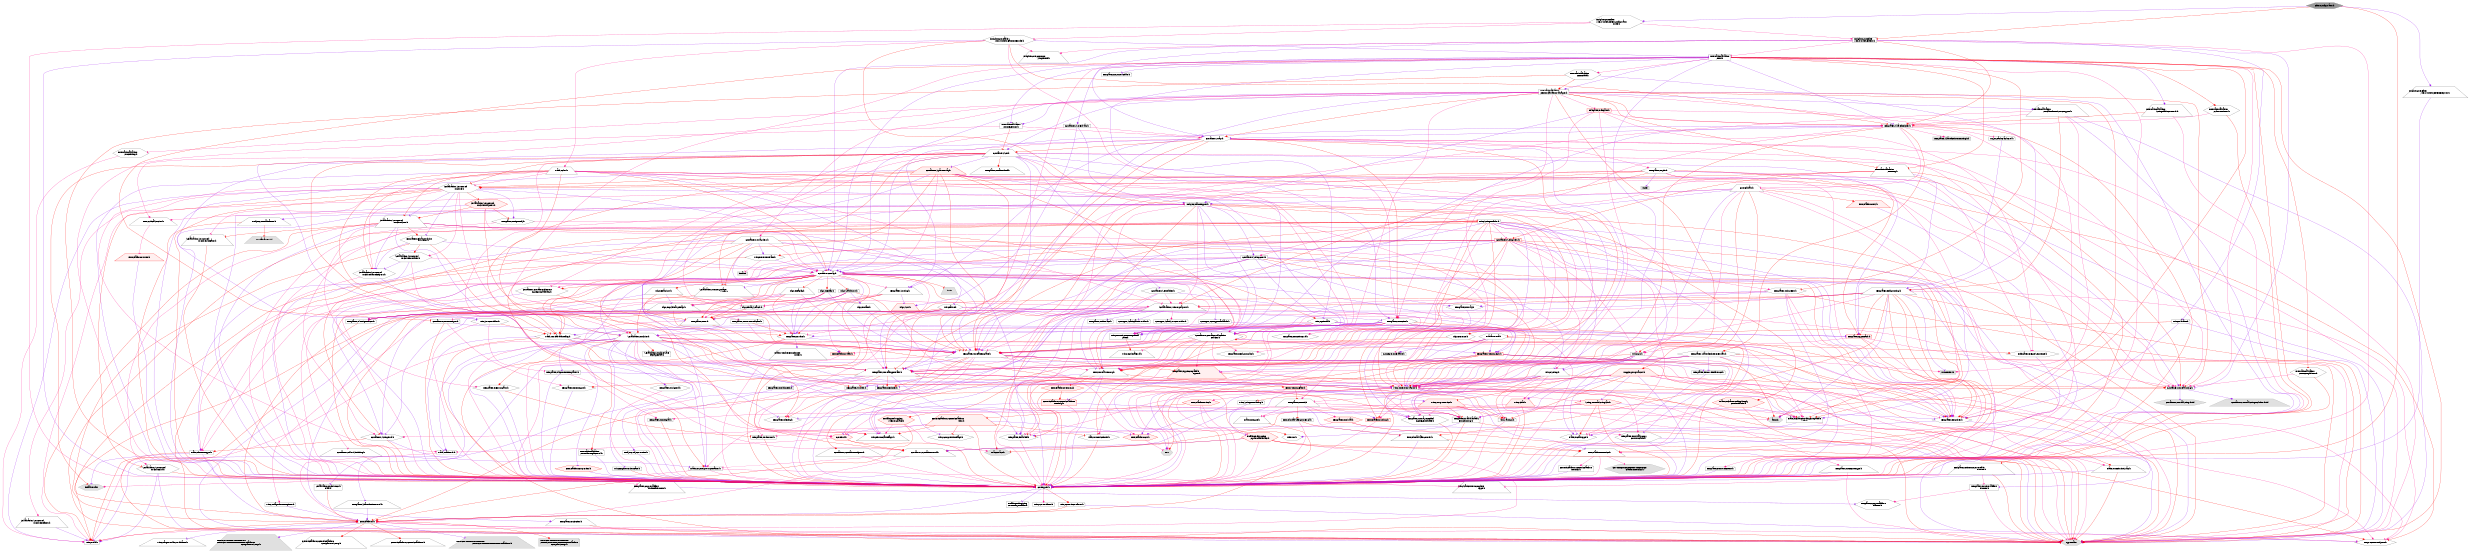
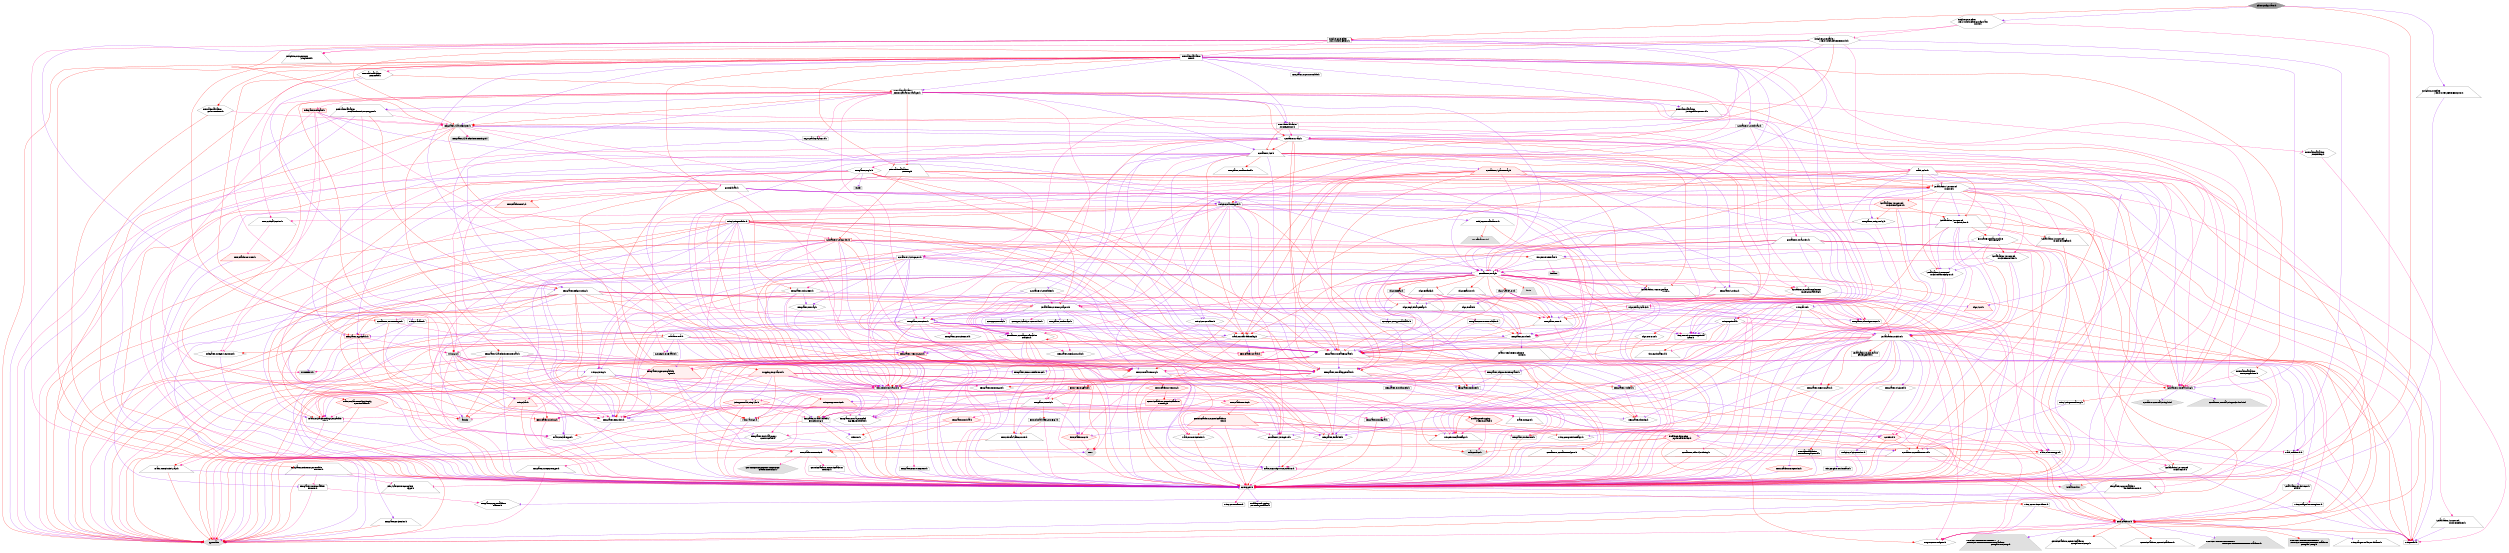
(1133, 321) -> (996, 321)
(771, 336) -> (1460, 333)
(679, 433) -> (1261, 432)
(367, 505) -> none
